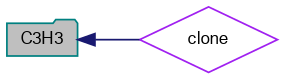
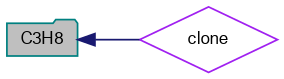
(42, 40) -> (42, 40)
